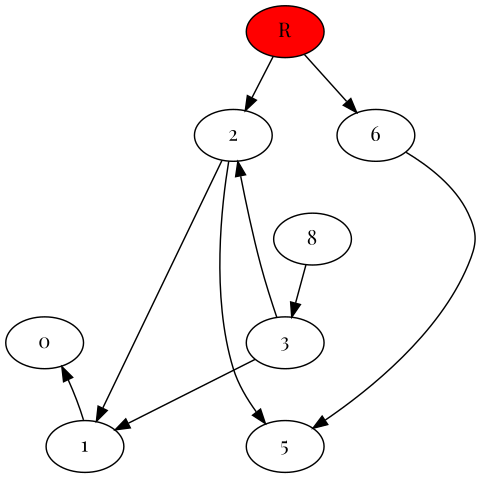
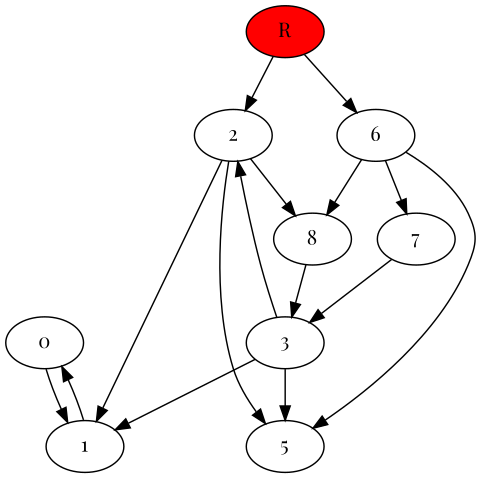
none -> (348, 181)
none -> (268, 182)
none -> (416, 239)
none -> (285, 388)
none -> (53, 389)
